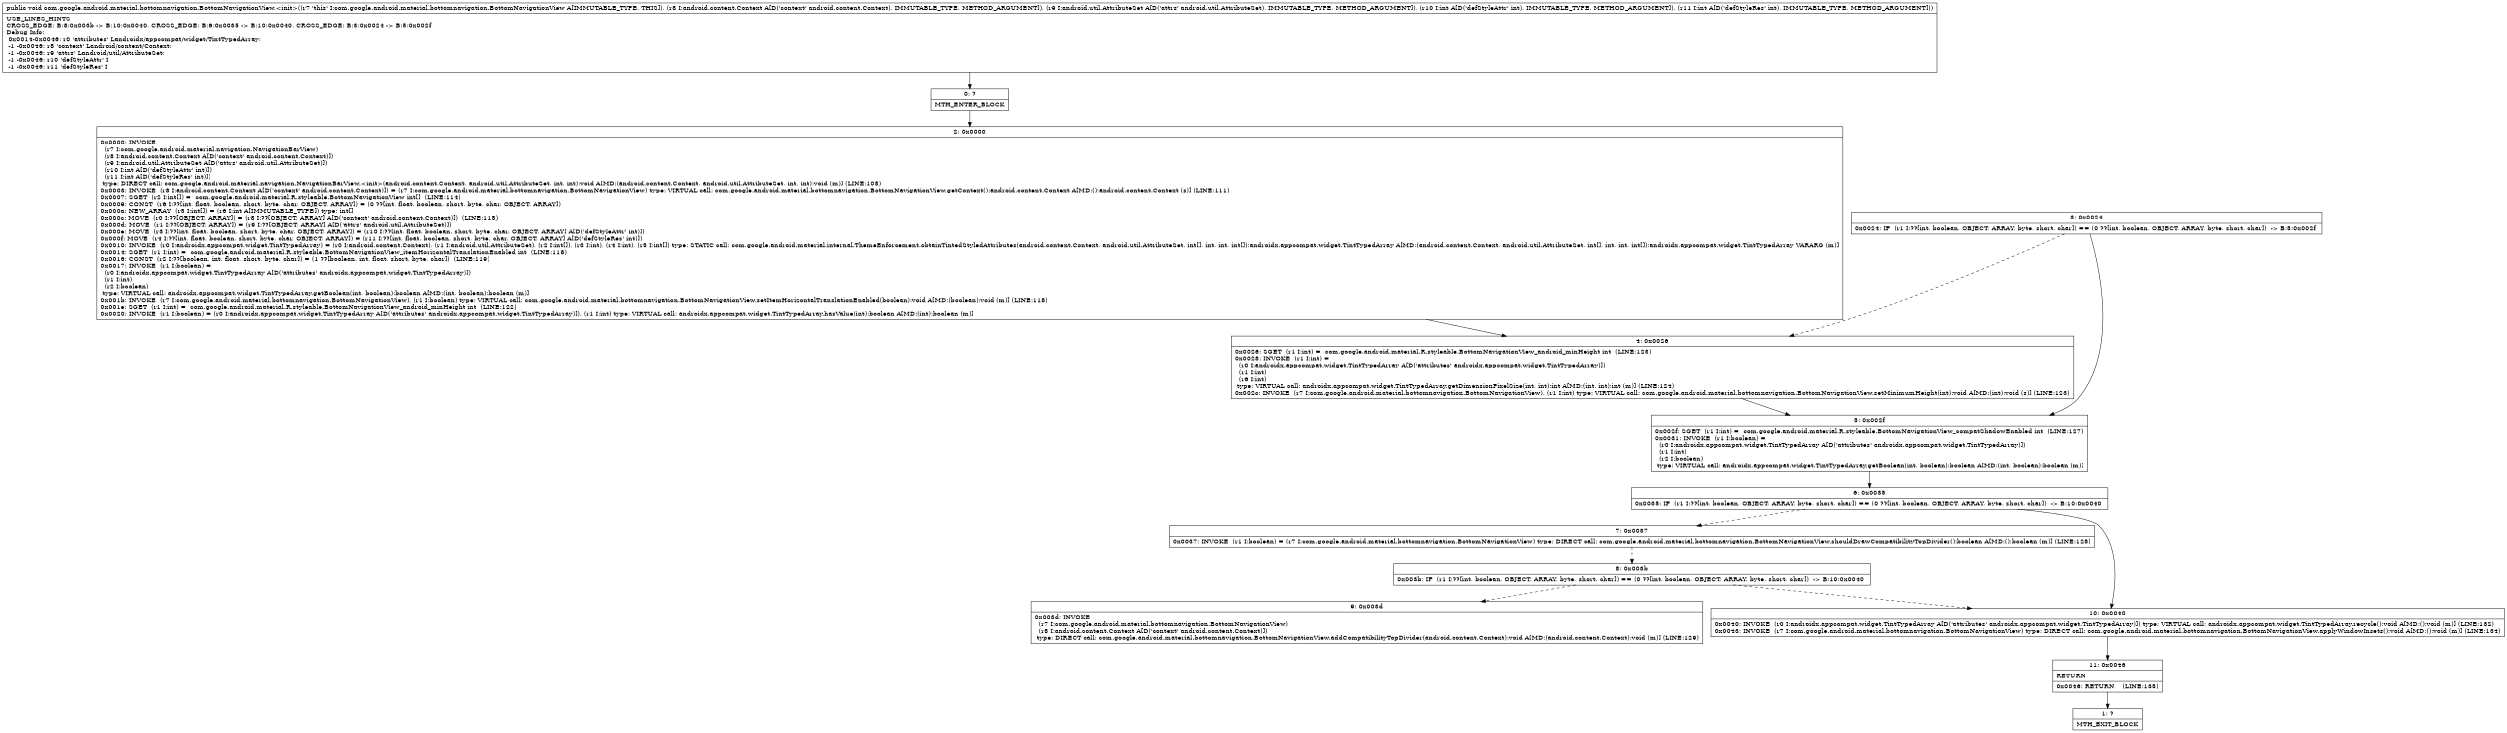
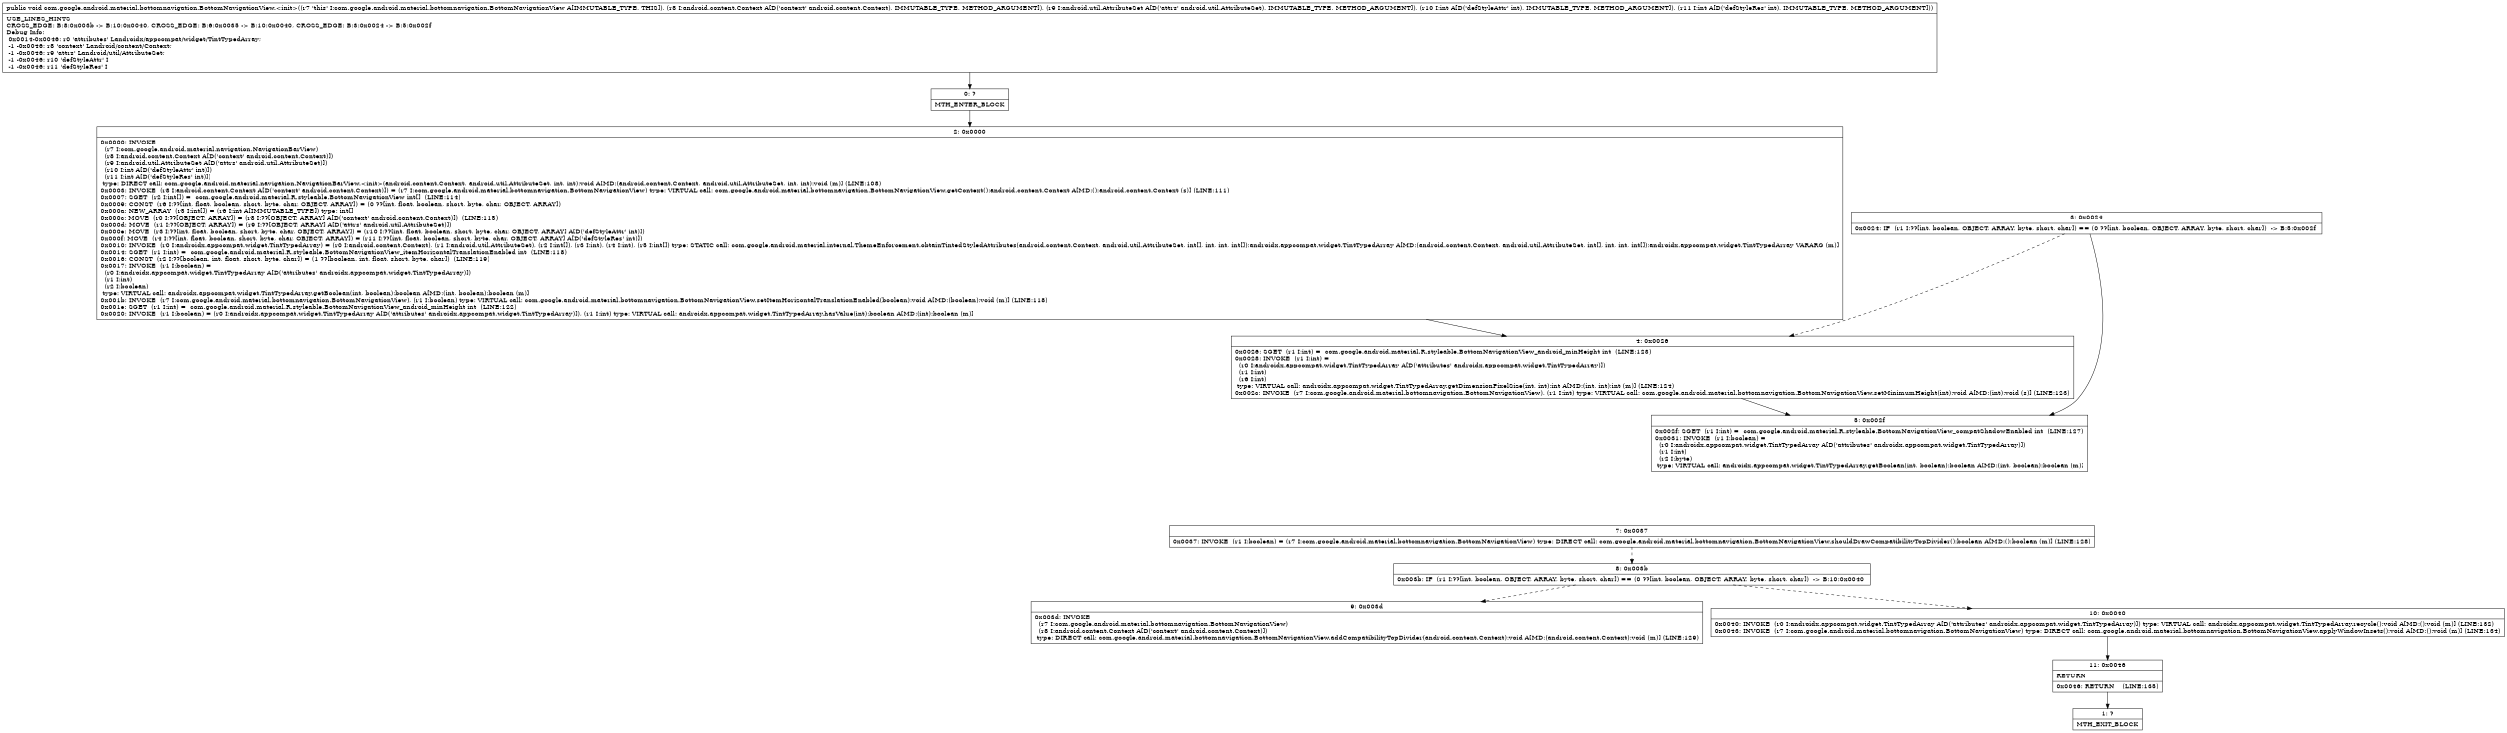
(1679, 459) -> (1674, 459)
(1870, 499) -> none
